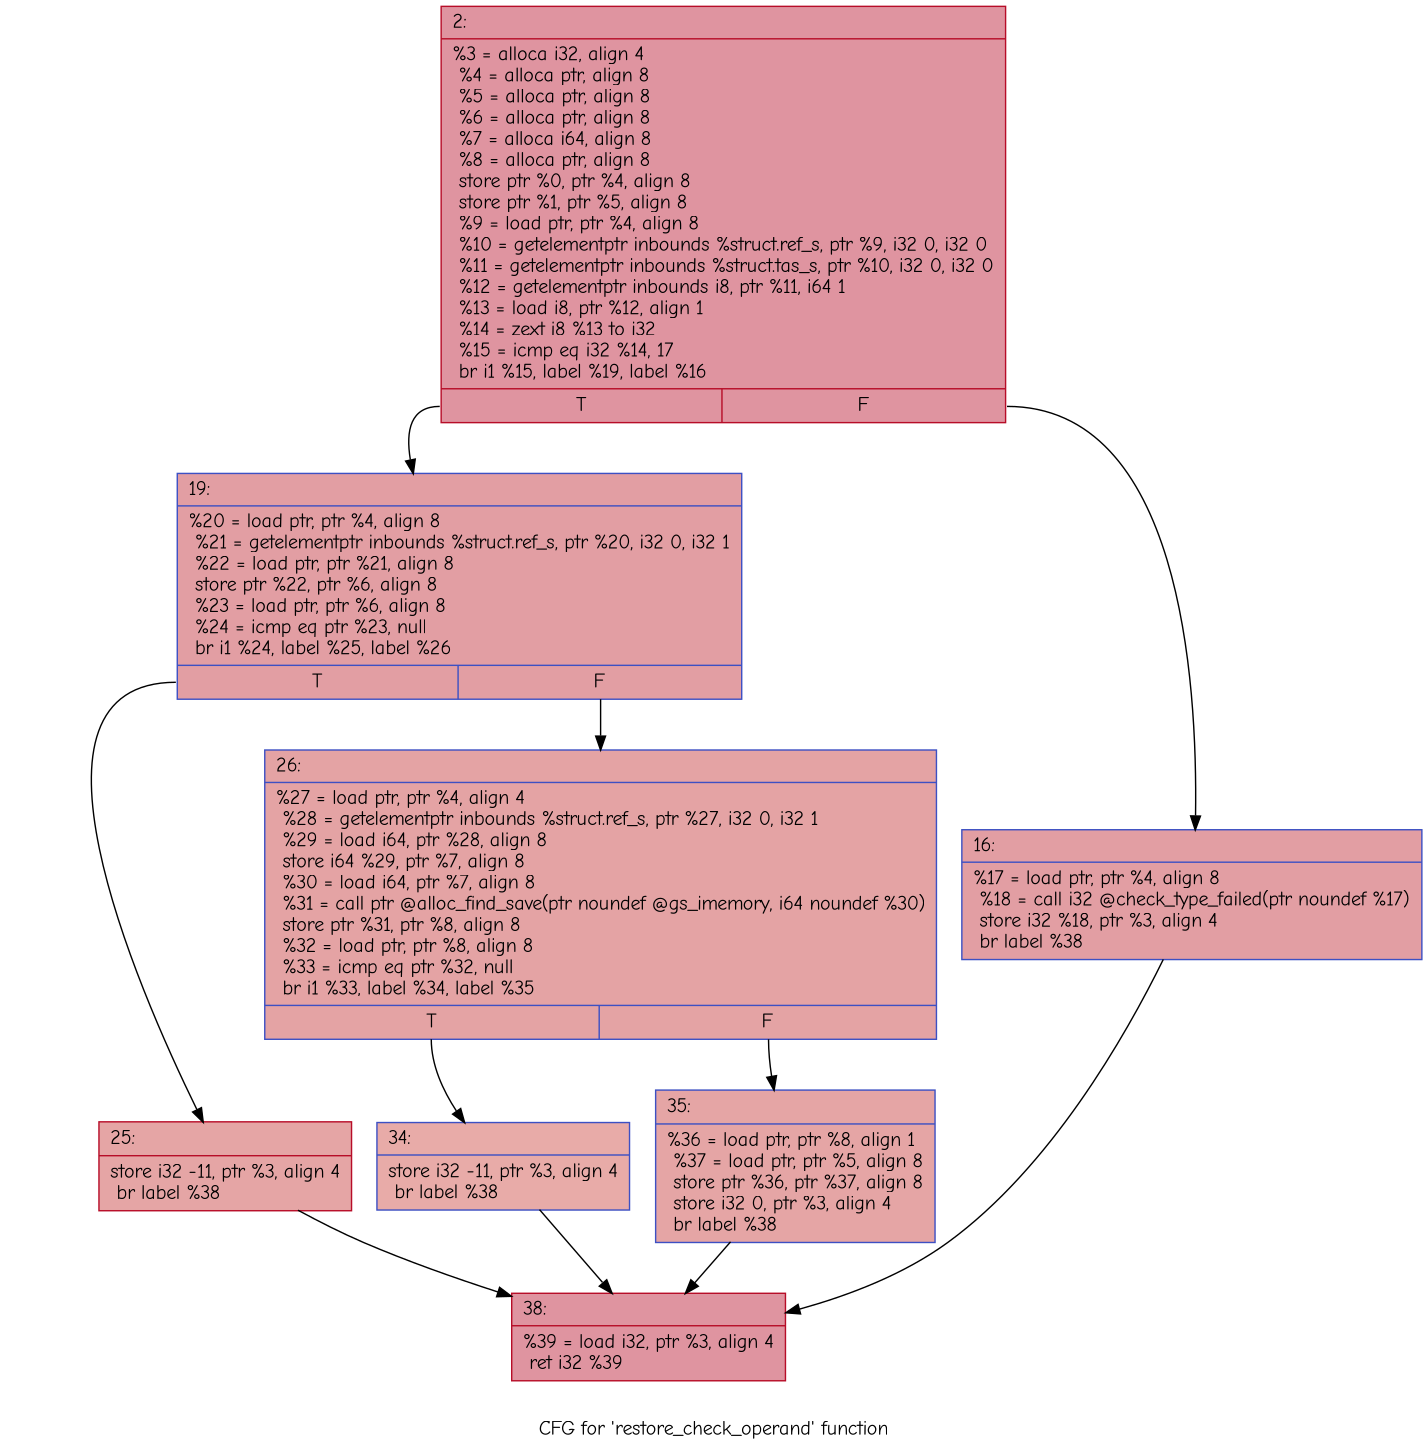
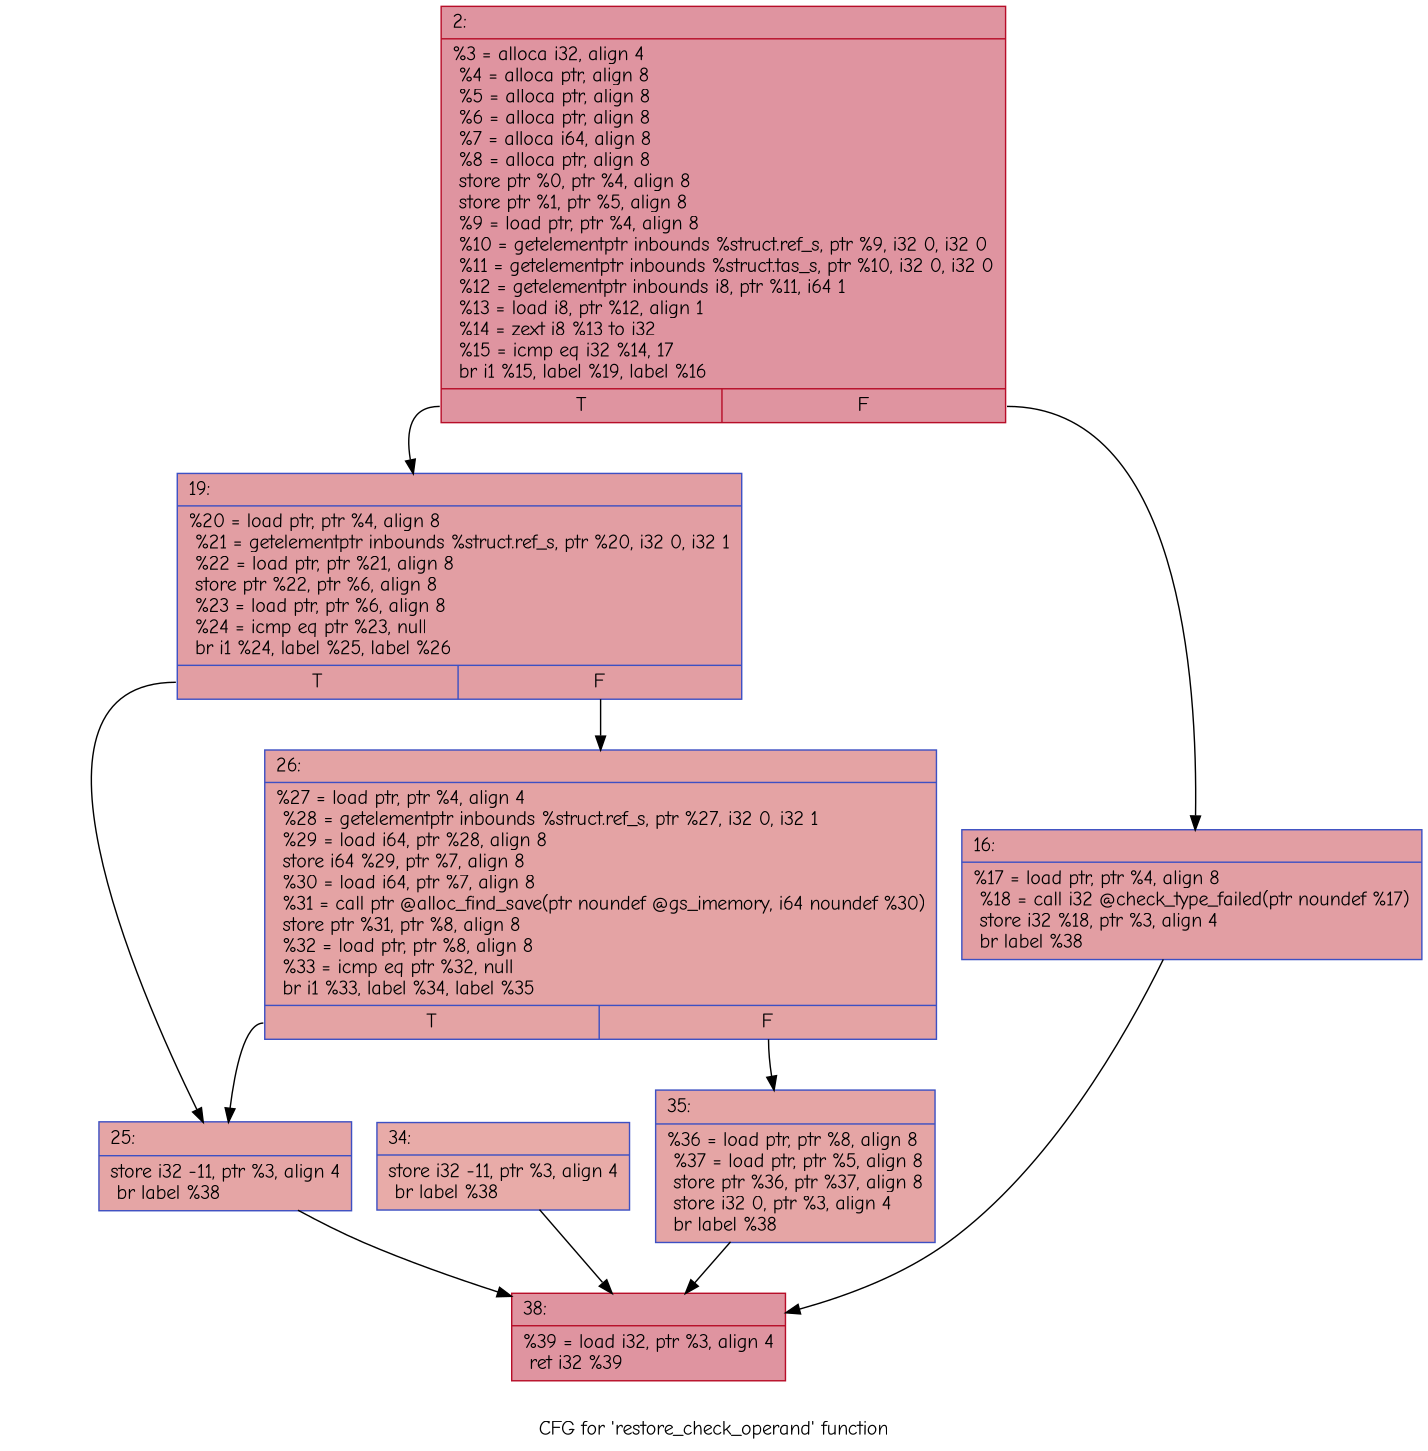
(439, 1077) -> (239, 1061)
(791, 1140) -> (793, 1140)
(225, 1166) -> (225, 1166)
